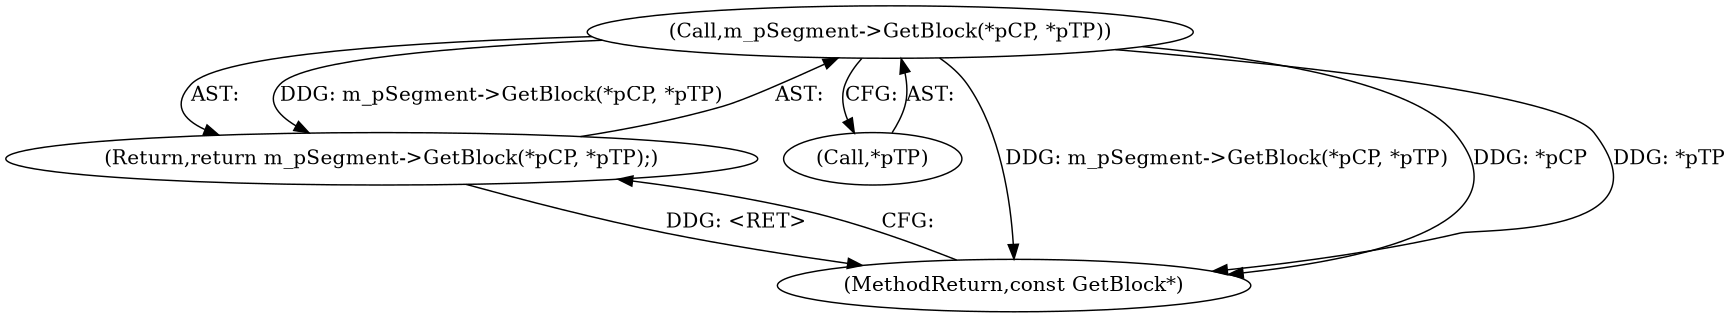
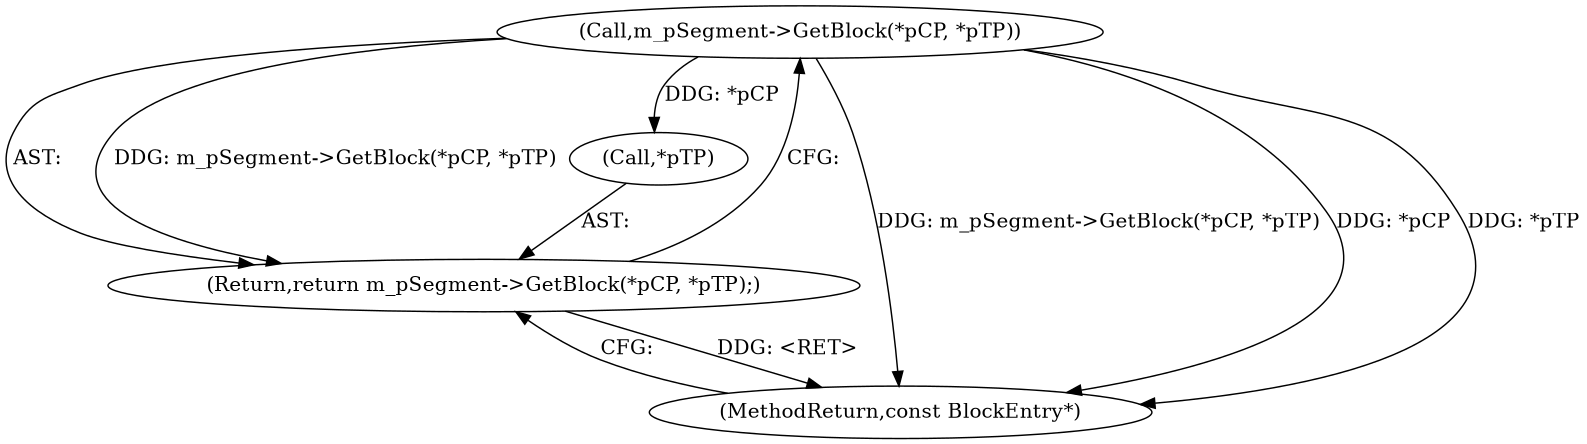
(803, 95) -> (817, 159)
(875, 95) -> (722, 95)
(905, 104) -> (579, 217)
(1014, 286) -> (901, 412)
